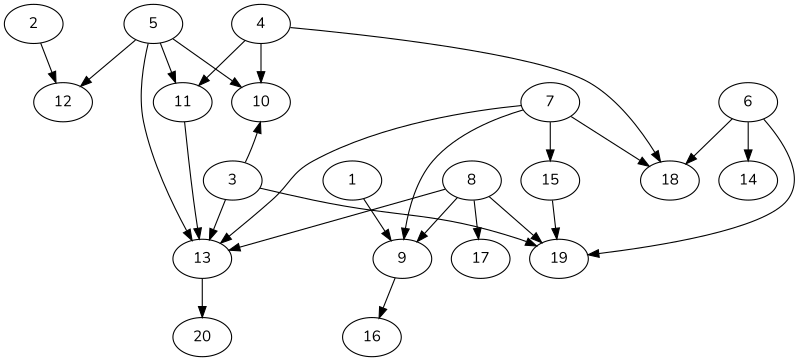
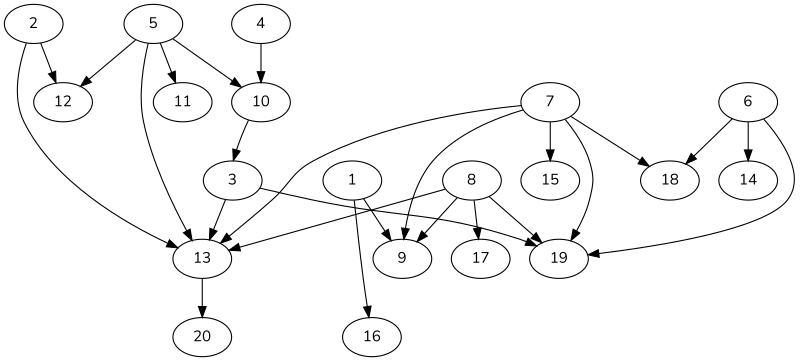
(489, 54) -> none
(226, 59) -> none
(252, 148) -> (242, 135)
(190, 175) -> (56, 167)
(554, 214) -> (592, 173)
(389, 293) -> (360, 253)
